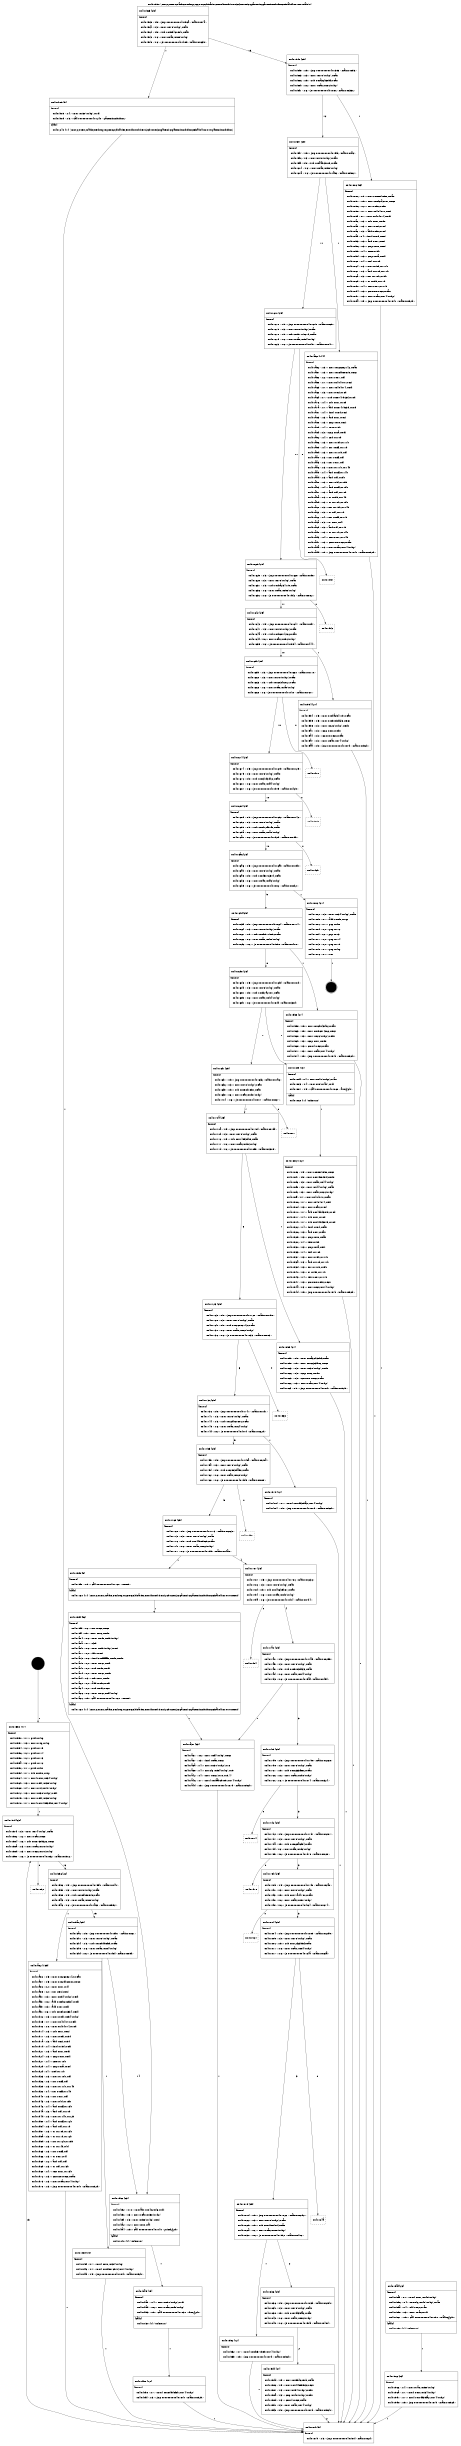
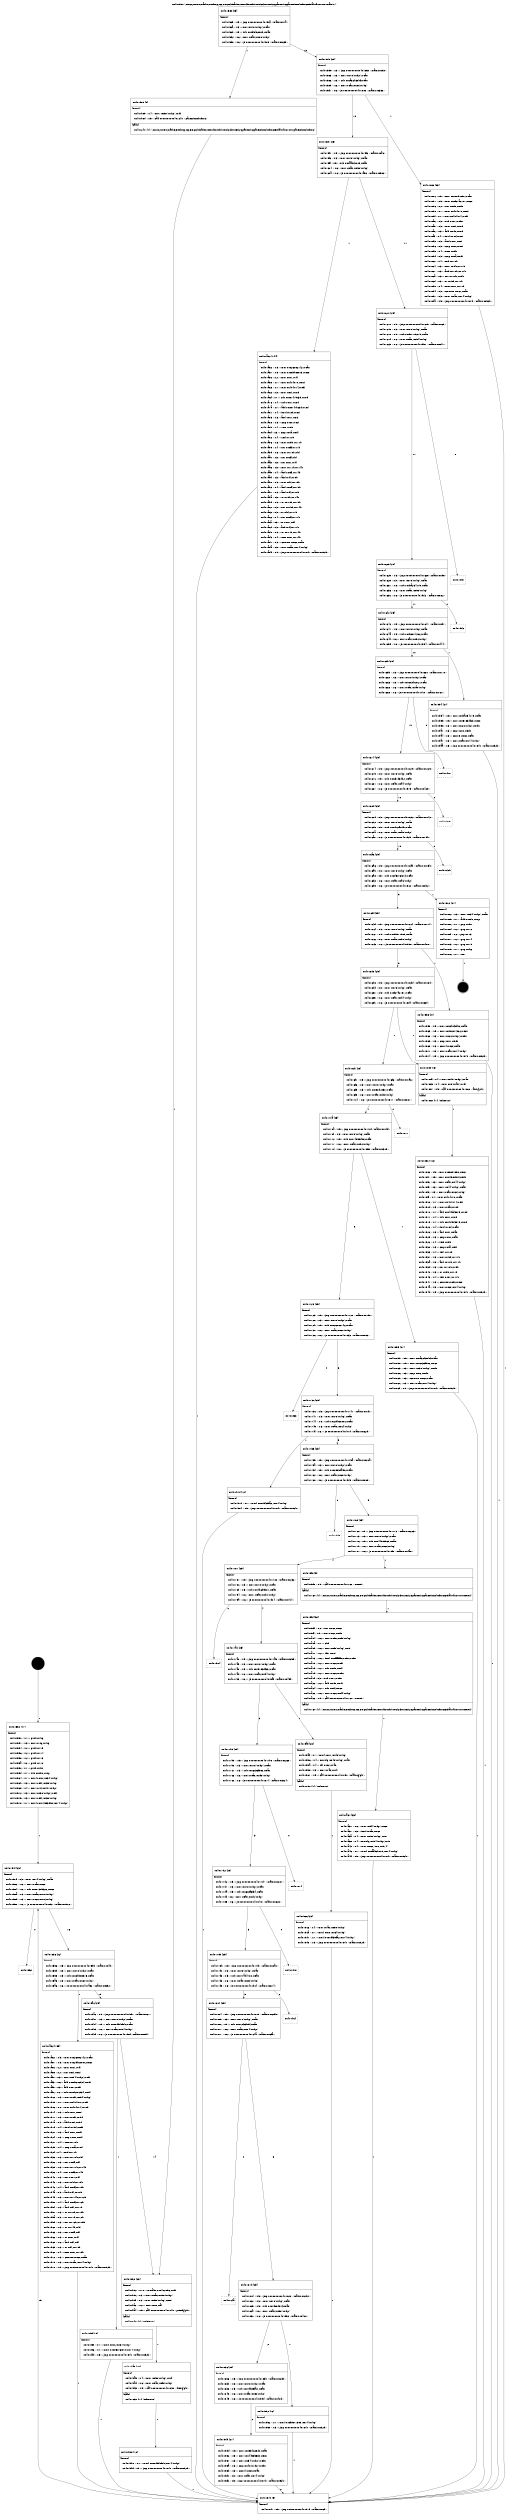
(262, 1711) -> (294, 1711)
